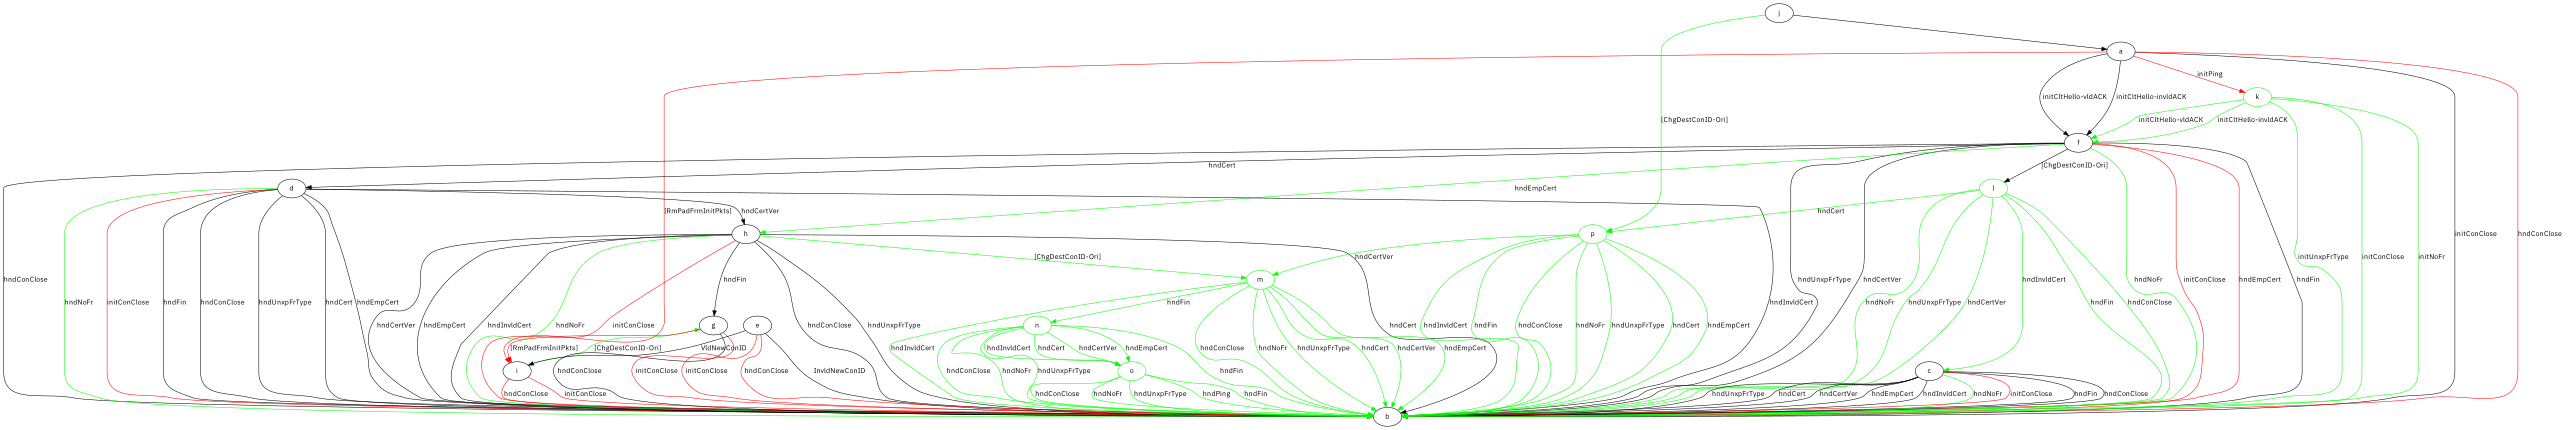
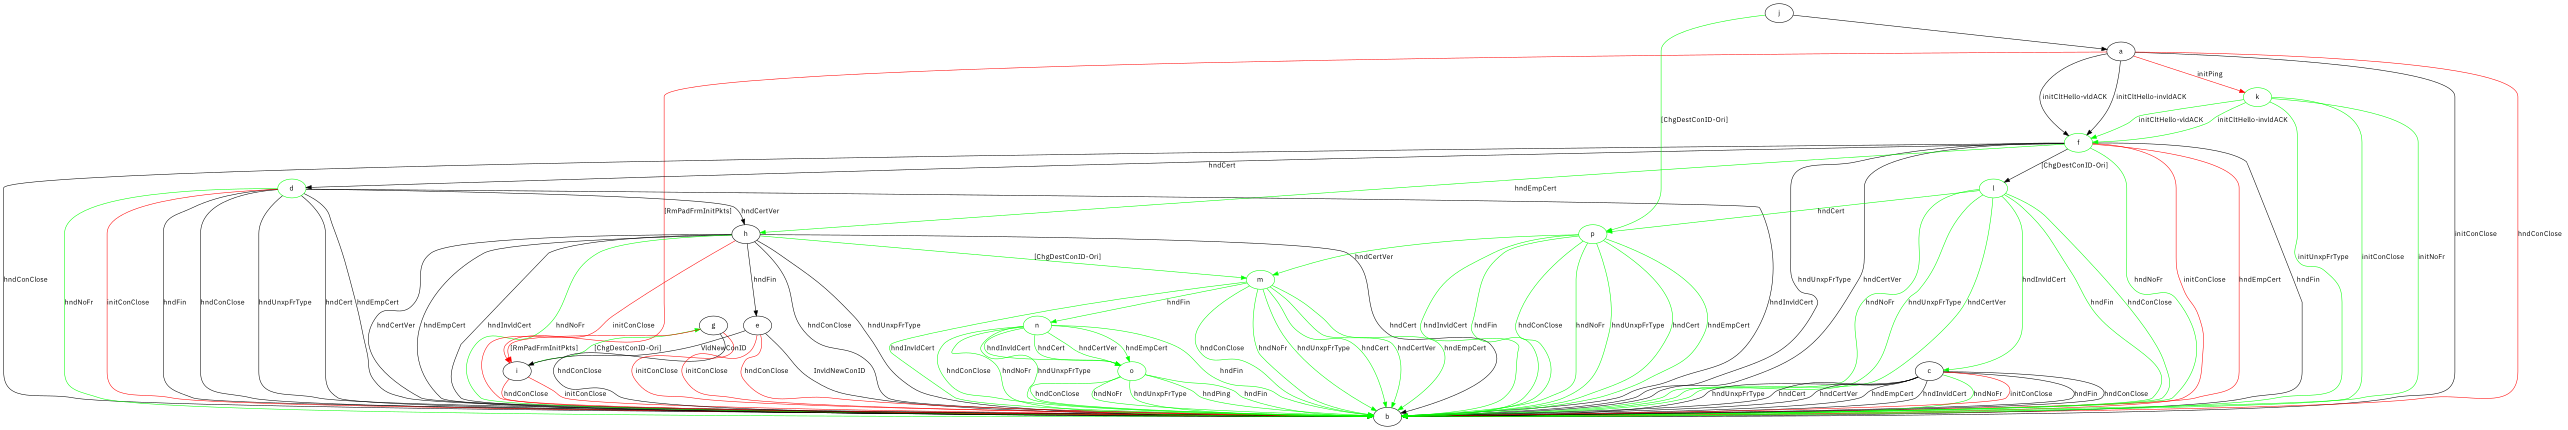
(2078, 143) -> (2078, 143)
(292, 188) -> (292, 188)
(722, 275) -> (751, 277)
